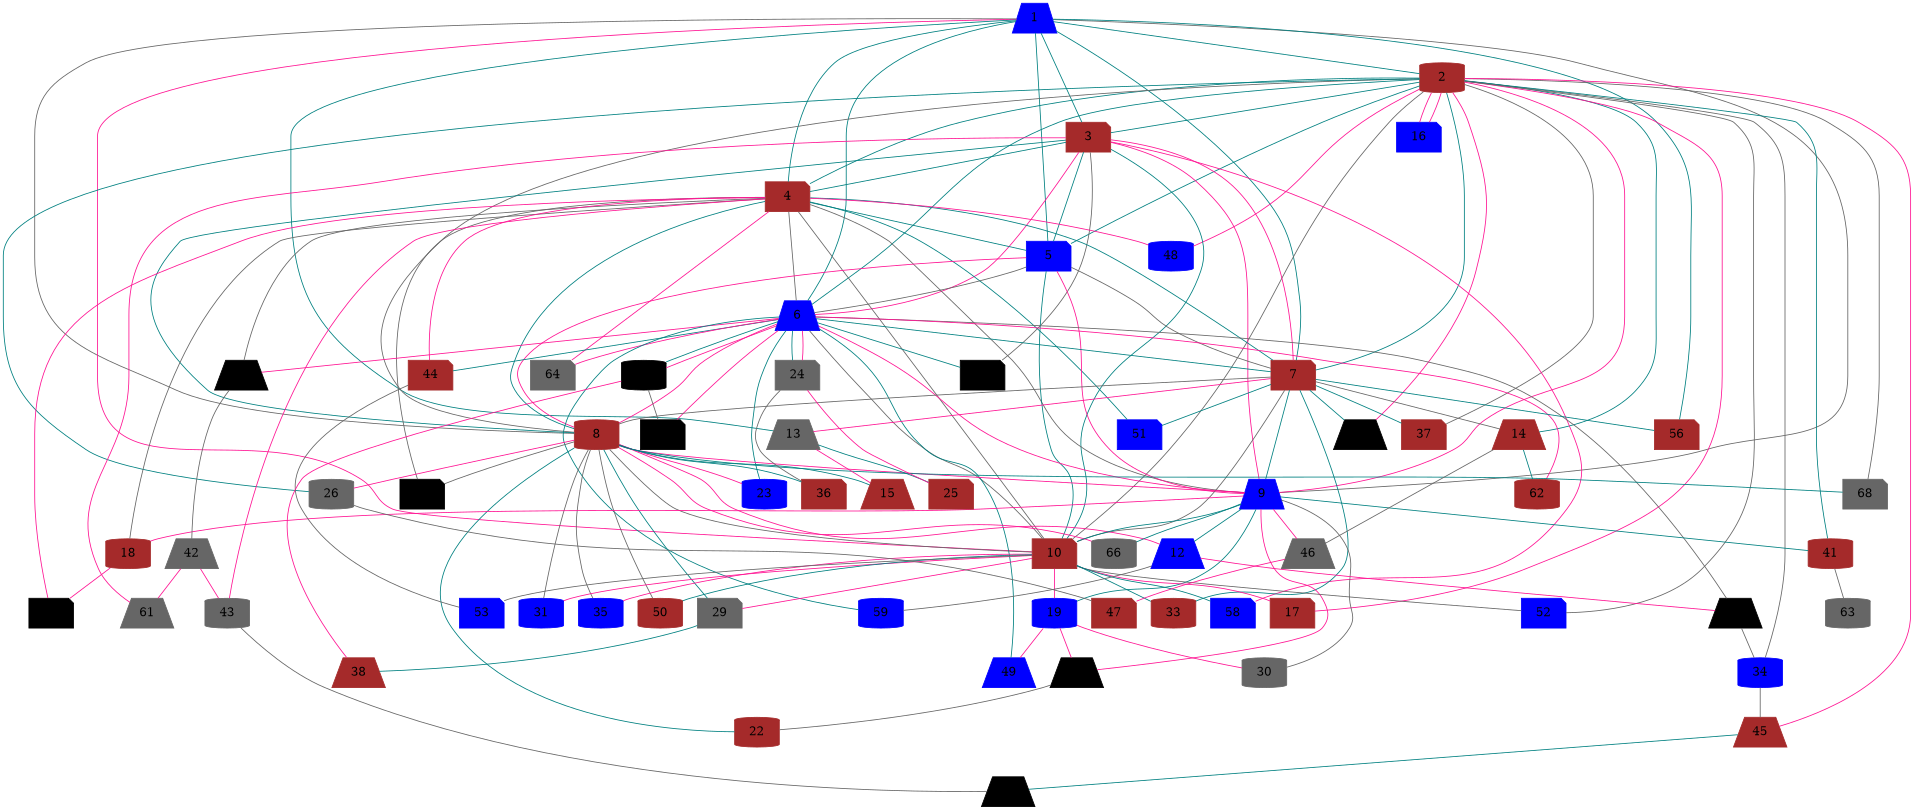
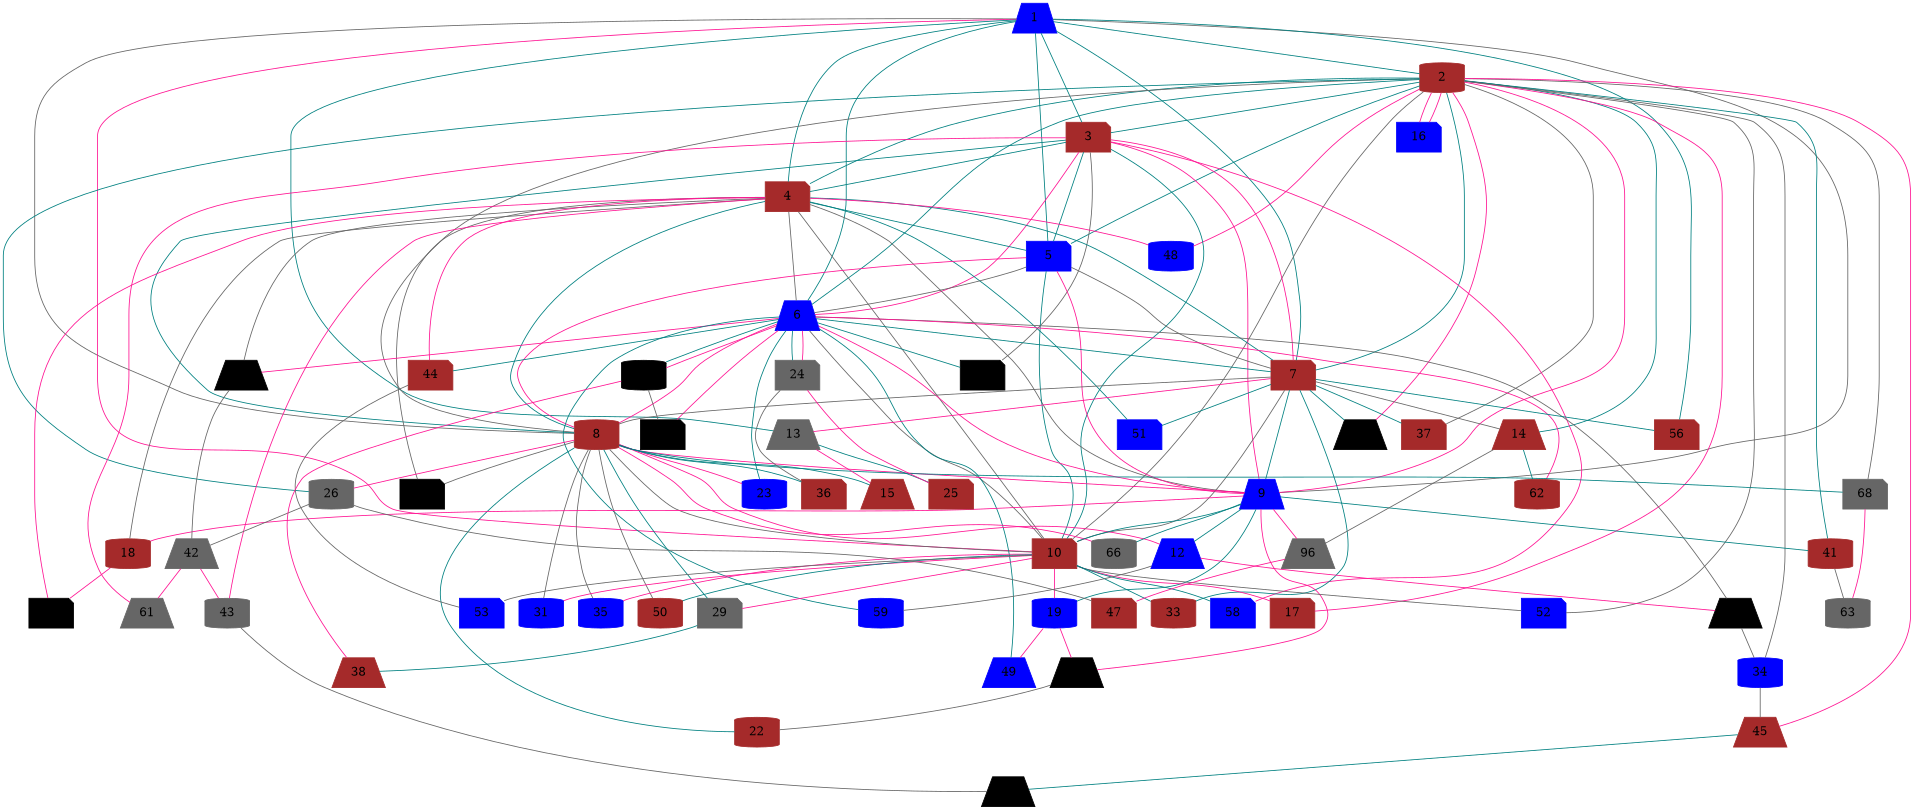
(553, 375) -> none
none -> (279, 517)
(1308, 554) -> (1308, 554)
none -> (1862, 554)
(1264, 673) -> none
